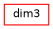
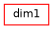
(27, 15) -> (27, 15)
